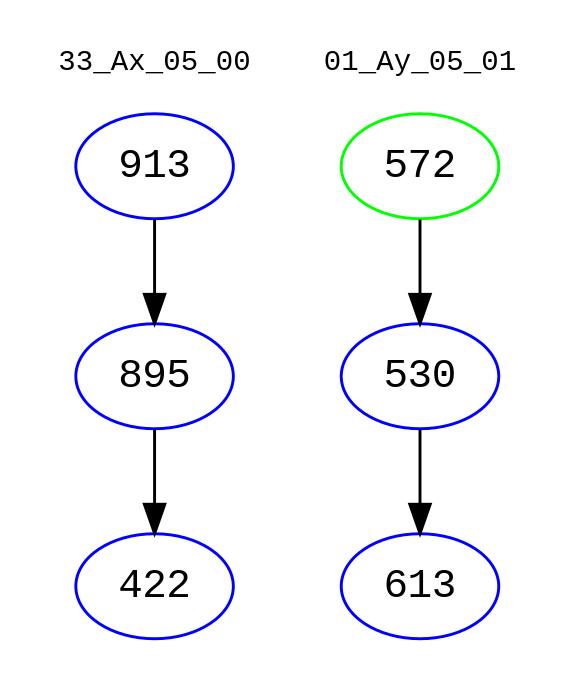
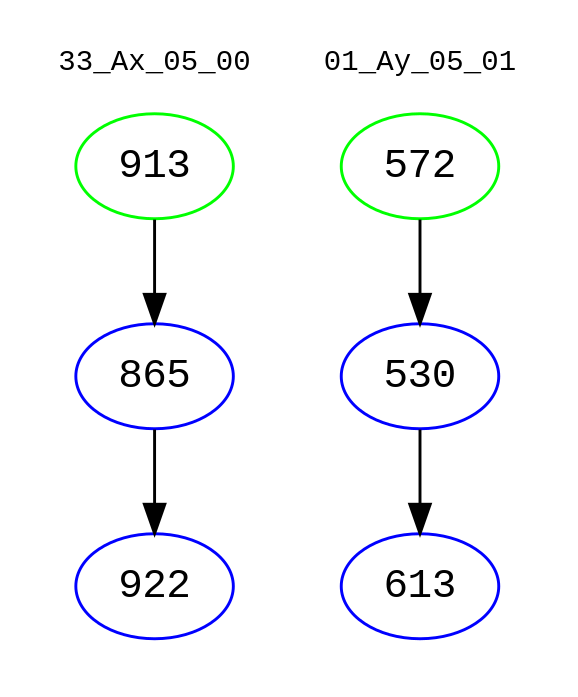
(155, 166) -> (155, 166)
(155, 376) -> (155, 376)
(155, 586) -> (155, 586)
